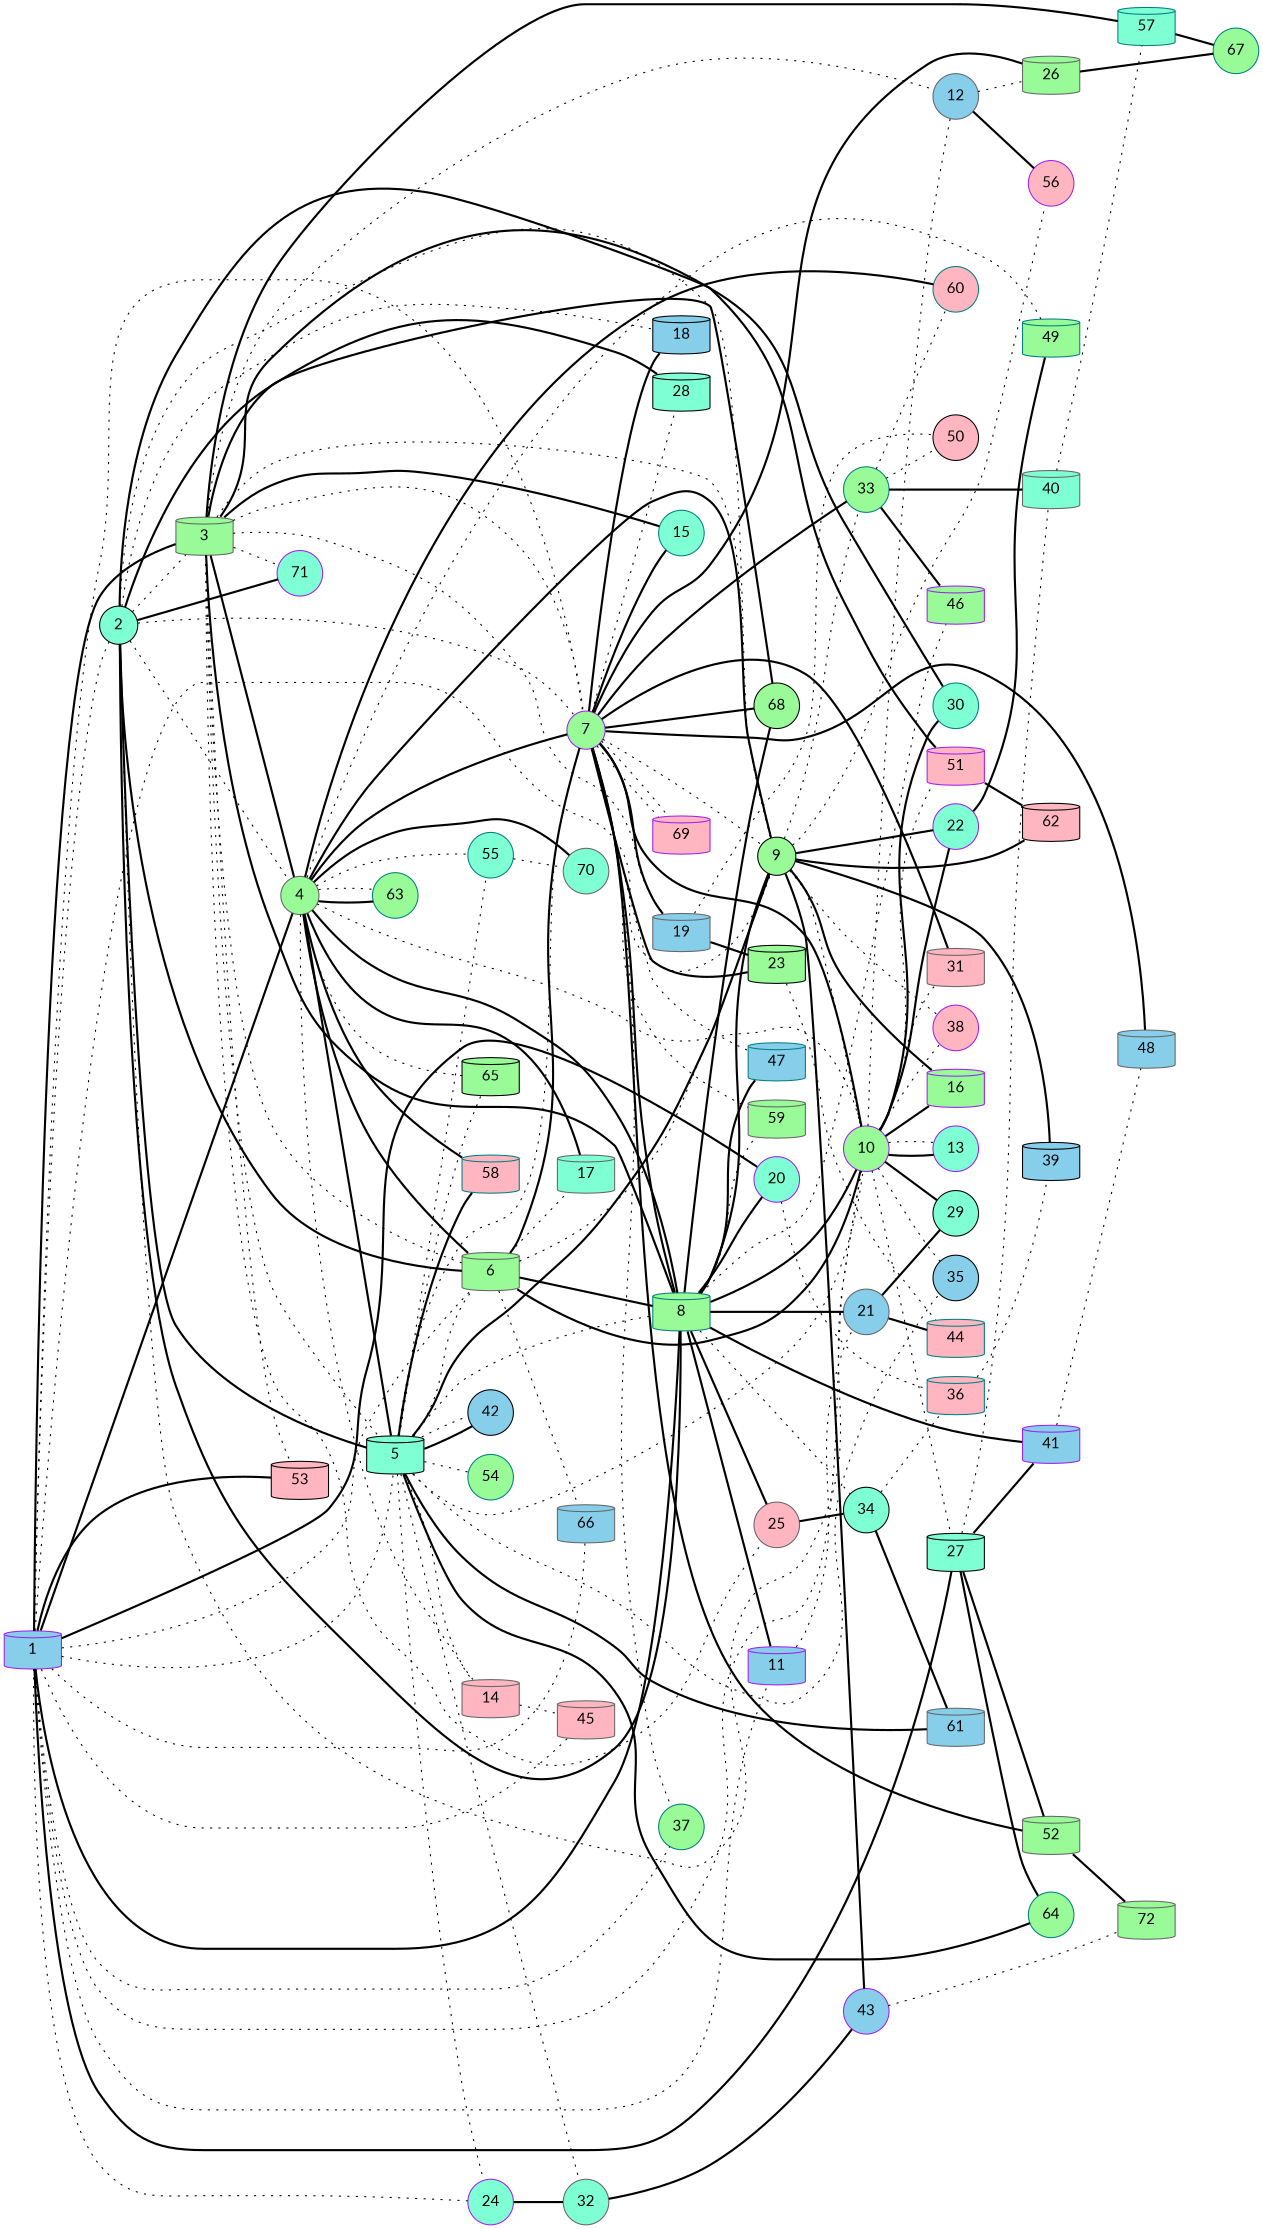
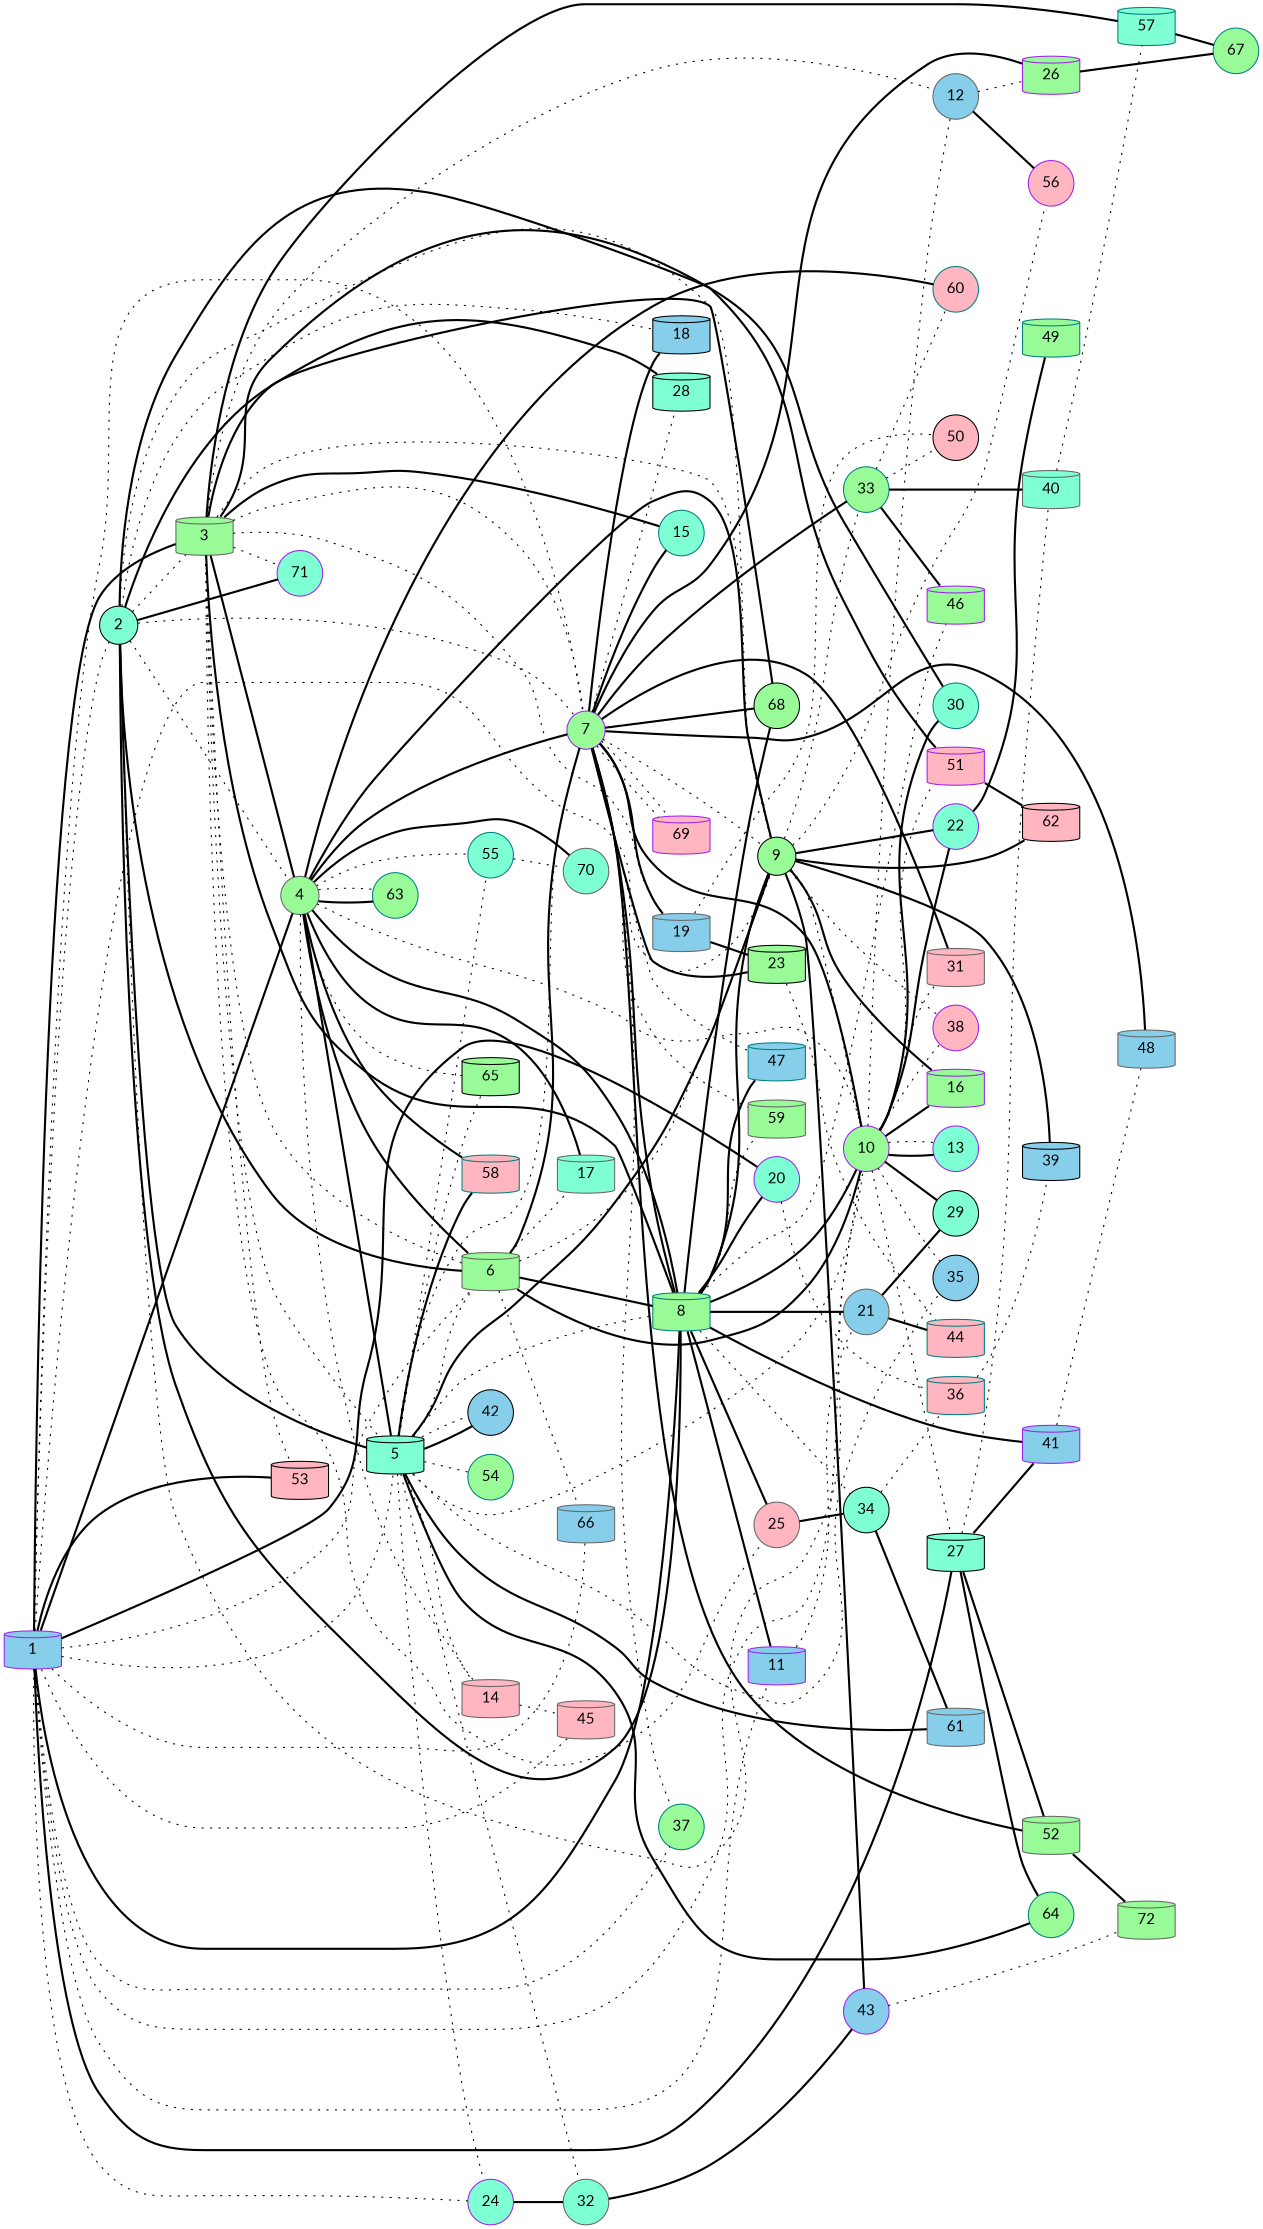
(1051, 75) -> (1051, 75)
(574, 388) -> none
